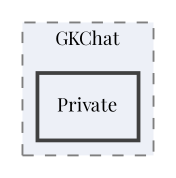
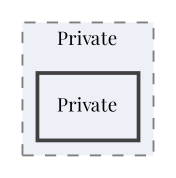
(88, 40) -> (88, 40)
